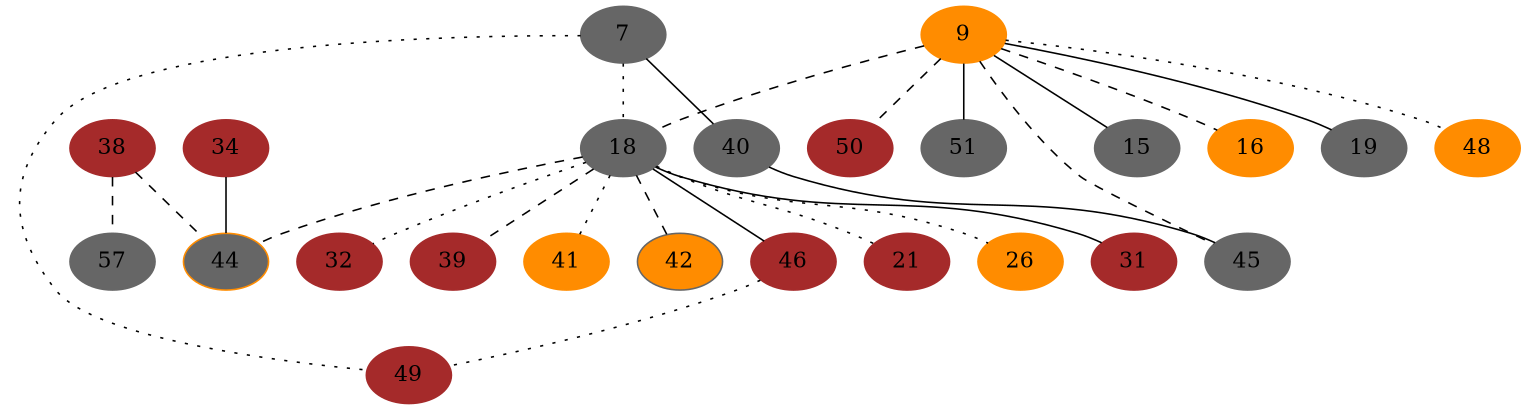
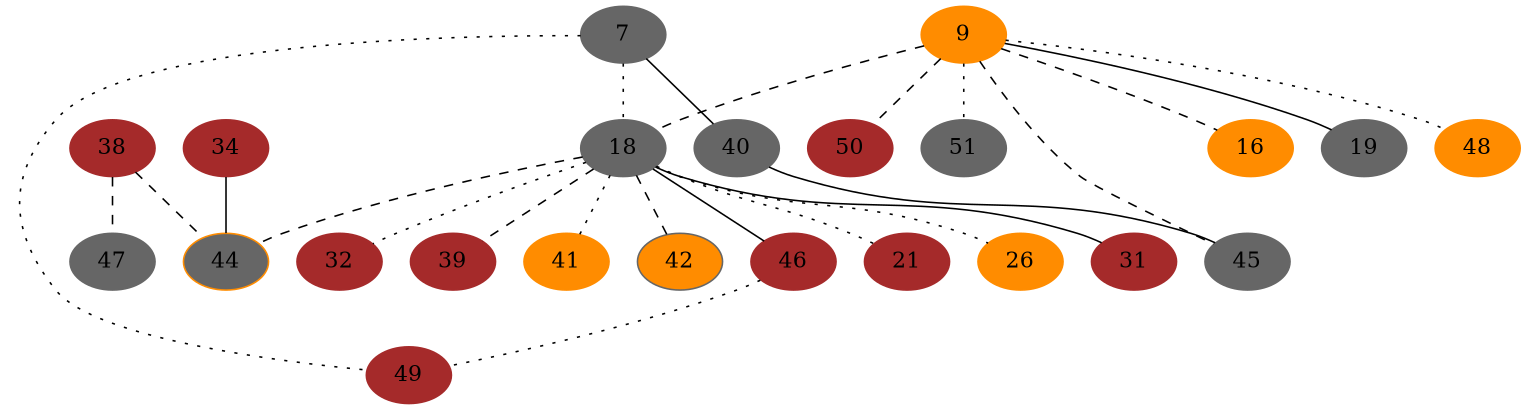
(964, 92) -> (964, 92)
(1137, 148) -> none
(113, 262) -> (113, 262)
